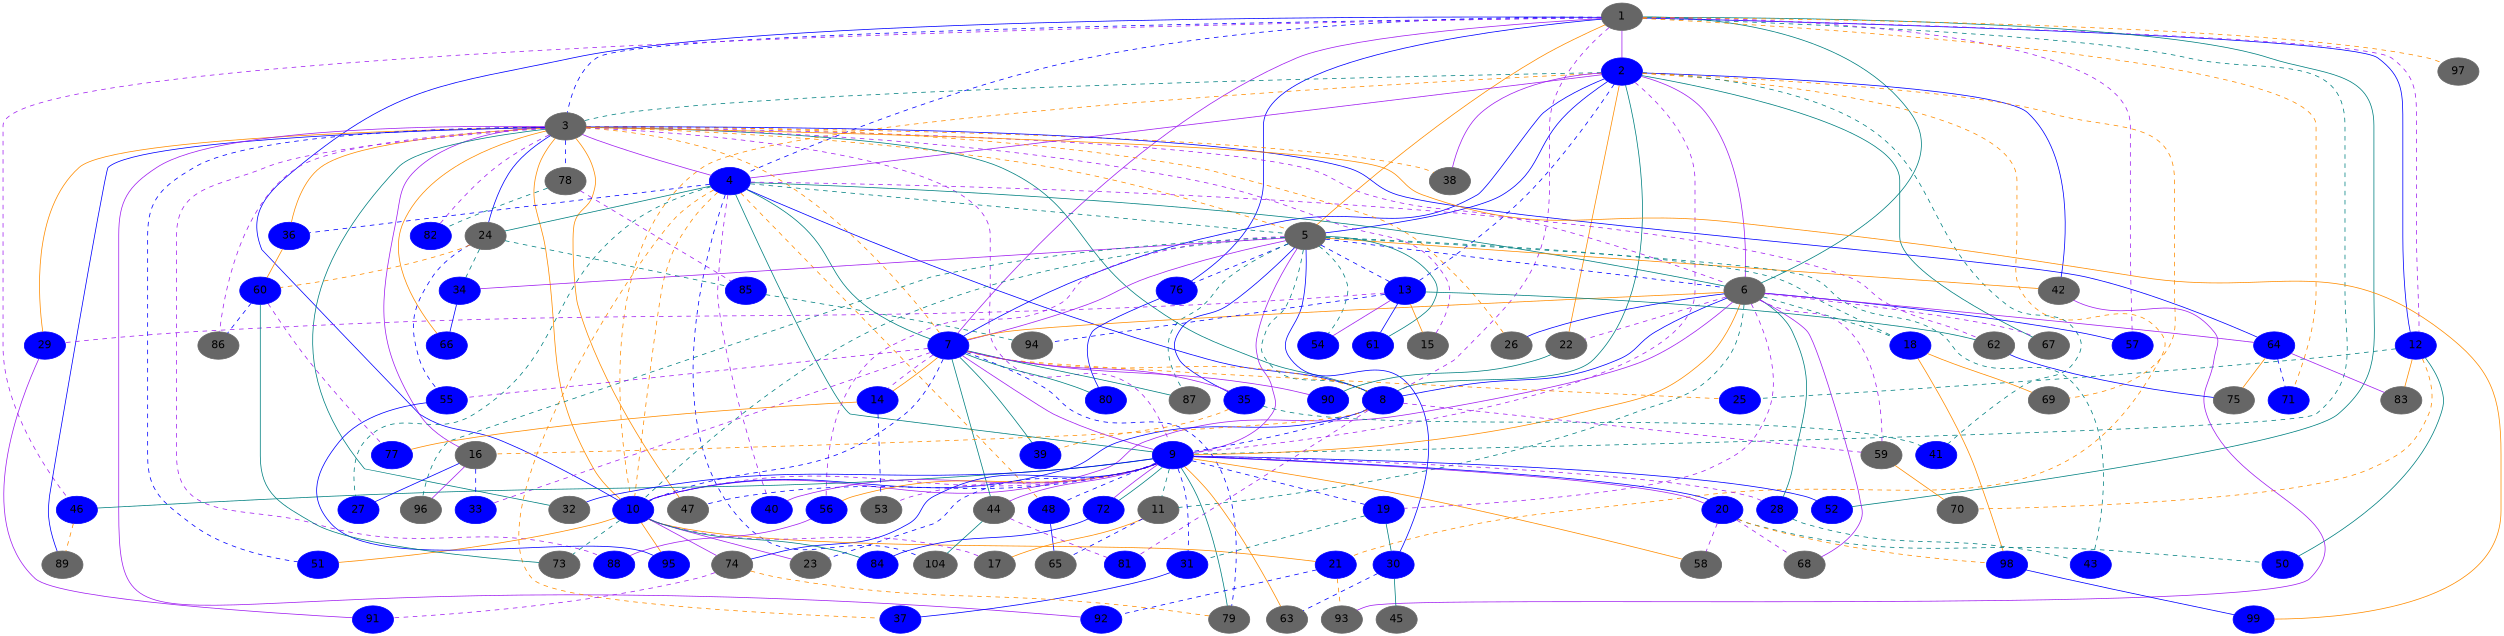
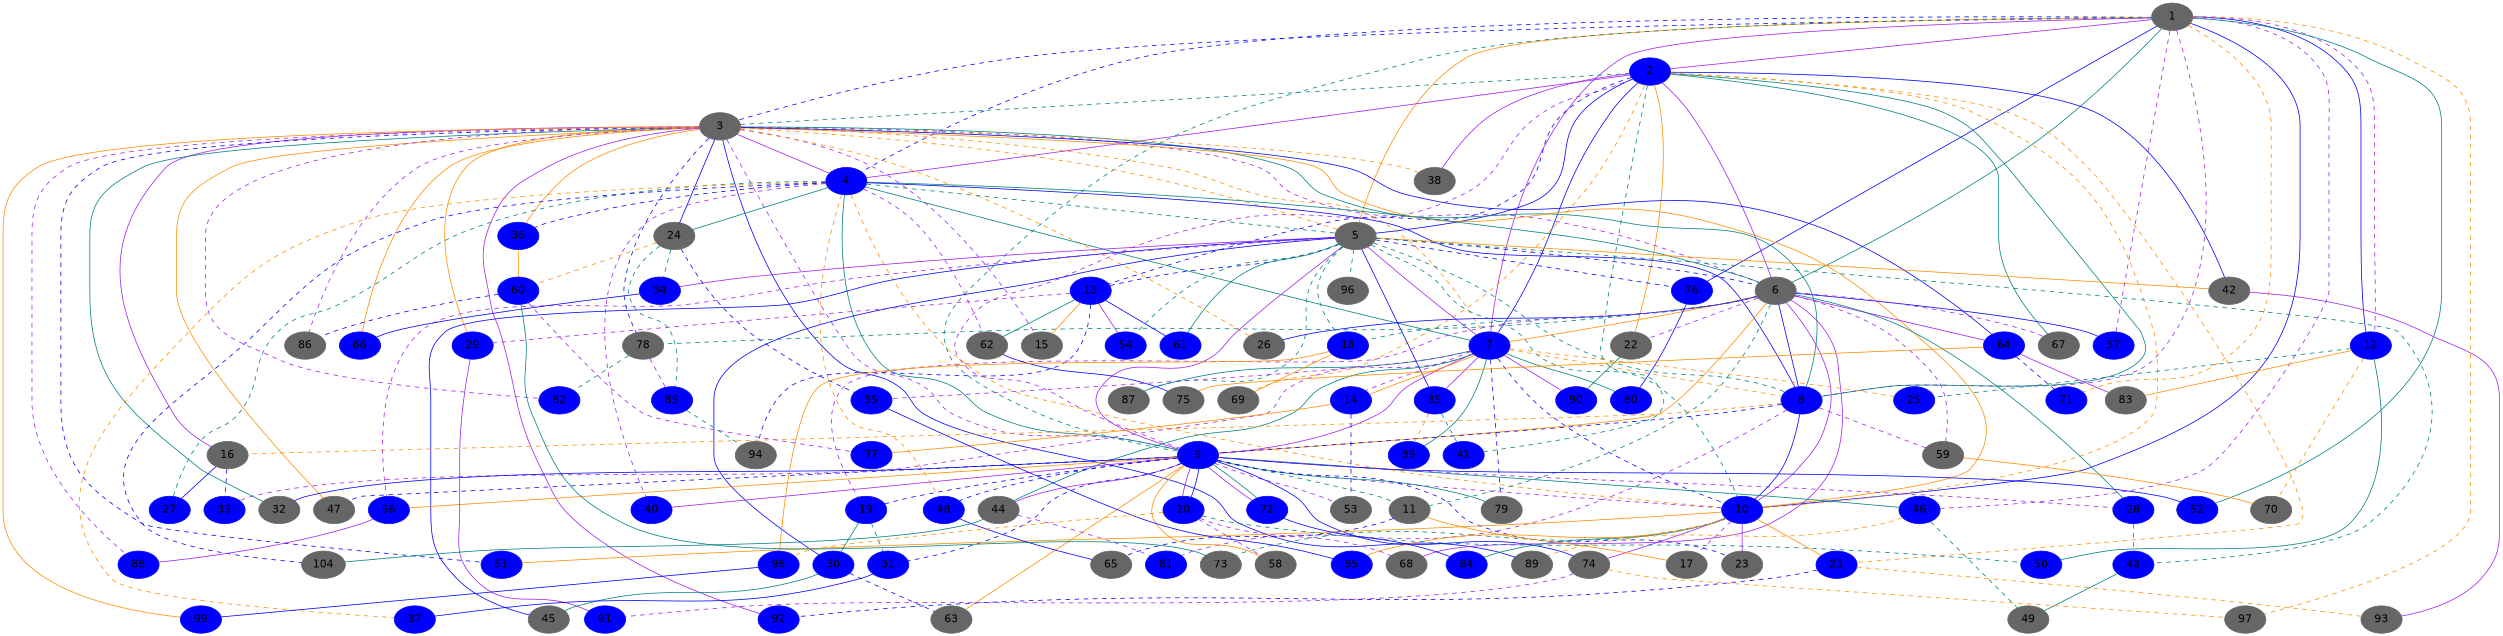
none -> (752, 307)
none -> (1211, 329)
(450, 481) -> none
(979, 596) -> (1916, 596)
none -> (2028, 620)
